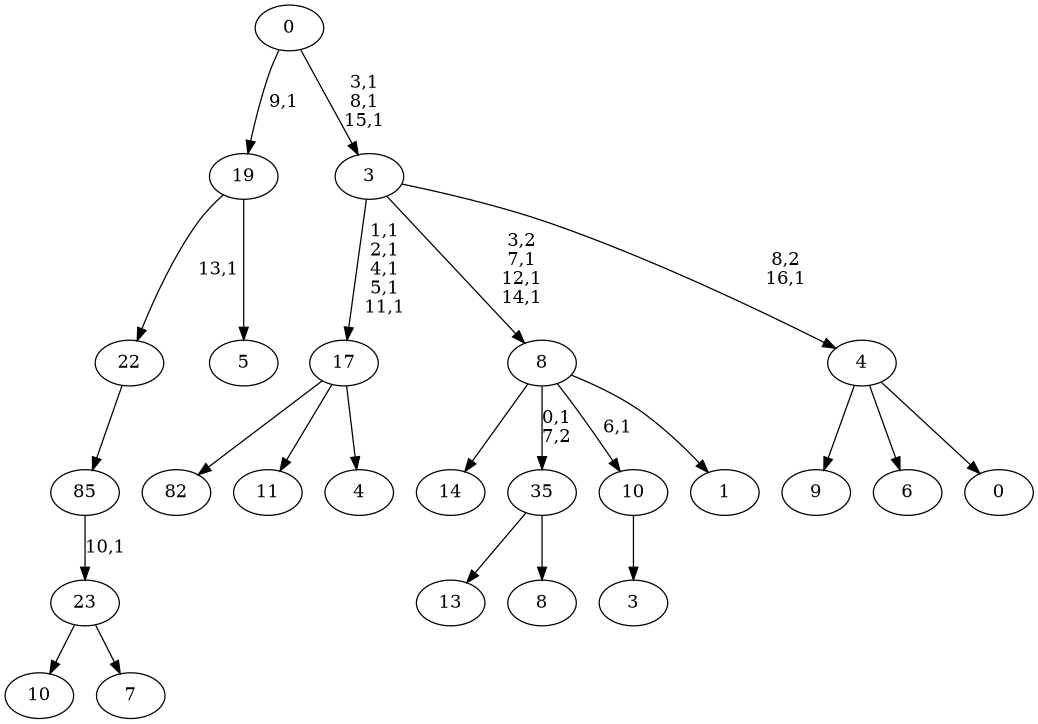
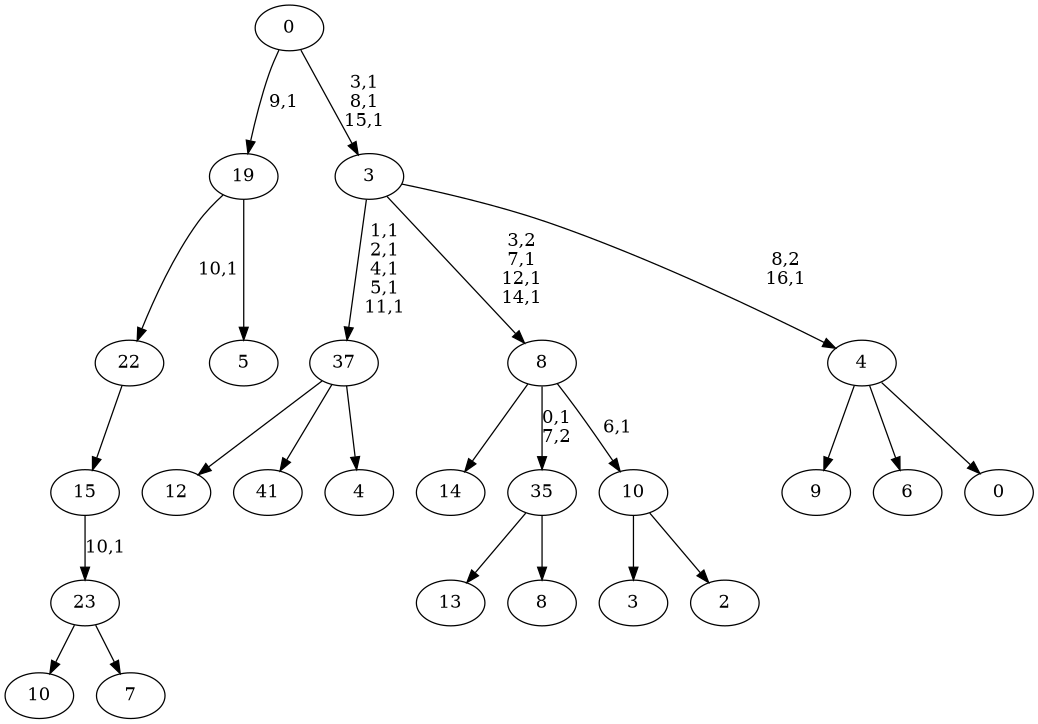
(218, 270) -> (218, 270)
(344, 363) -> (344, 363)
(85, 493) -> (85, 493)
(176, 493) -> (176, 493)
(268, 493) -> (268, 493)
(725, 493) -> none
none -> (725, 603)
